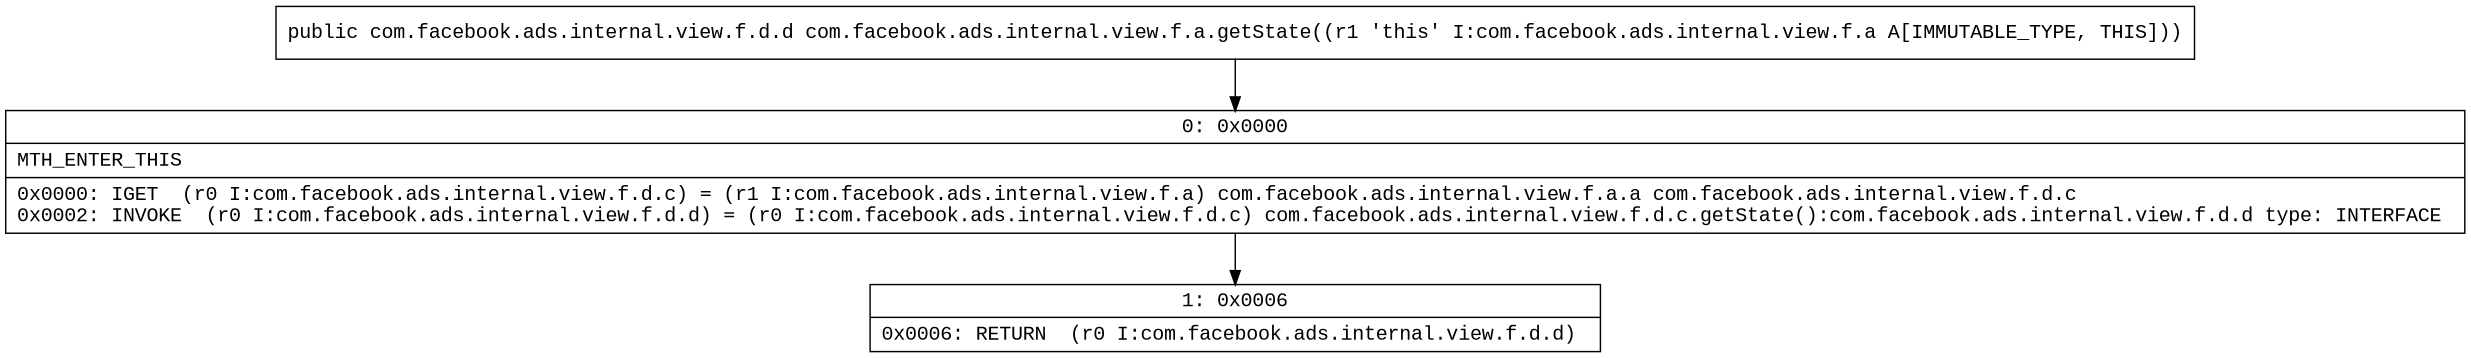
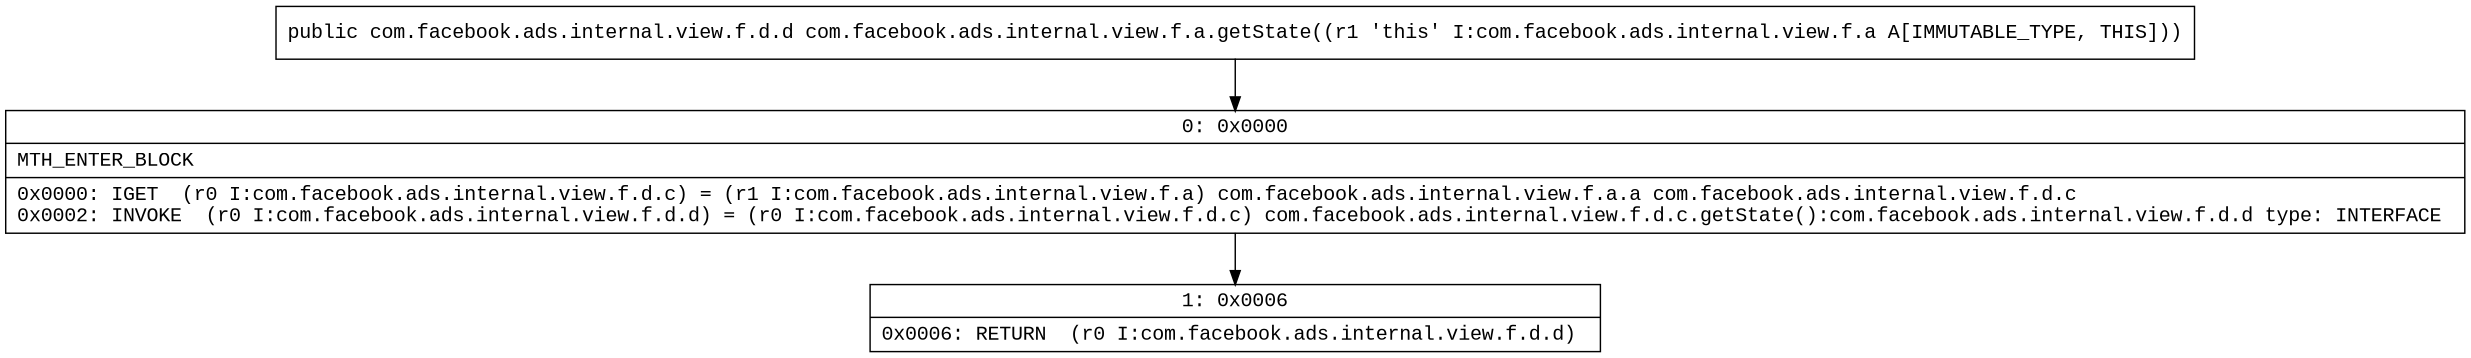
(100, 160) -> (106, 160)
